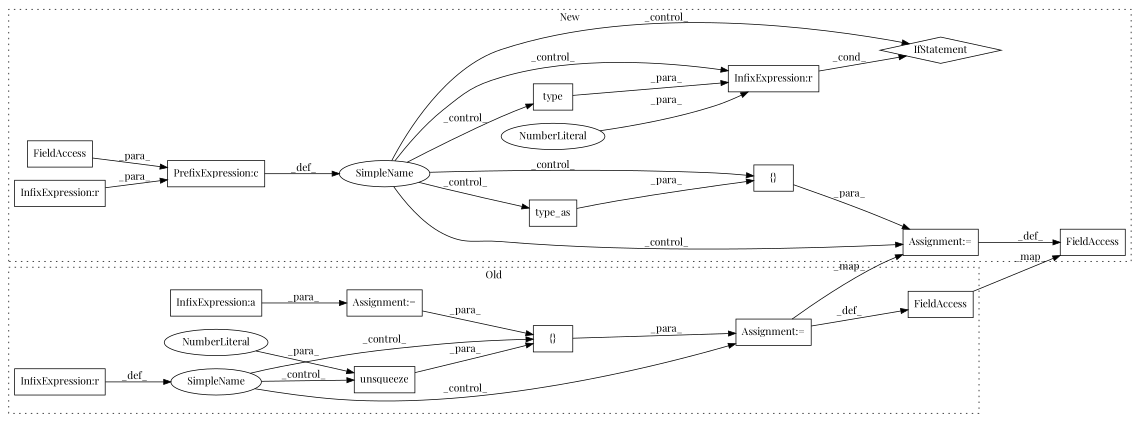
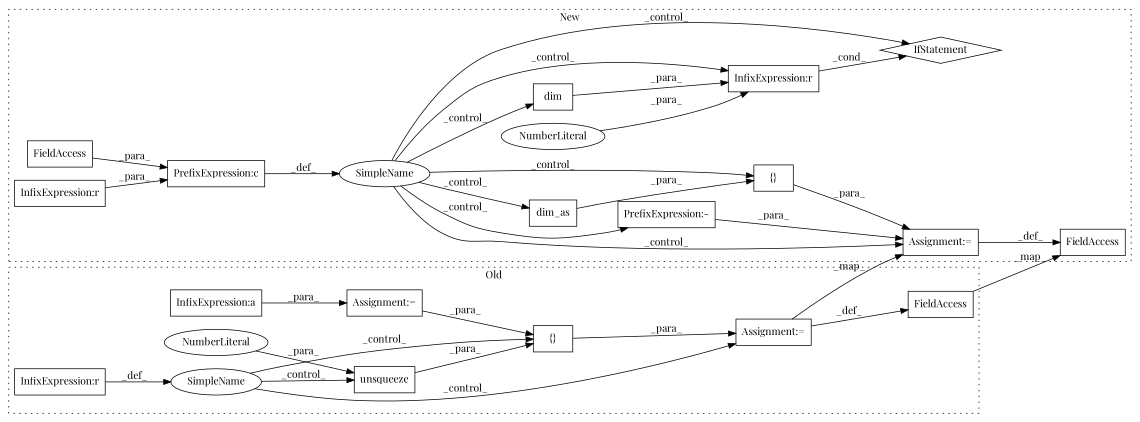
(553, 97) -> (553, 97)
(553, 213) -> (553, 213)
none -> (667, 215)
